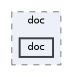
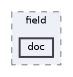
(36, 21) -> (36, 21)
